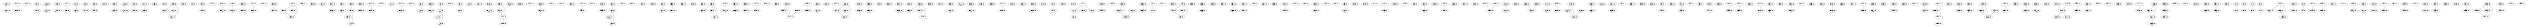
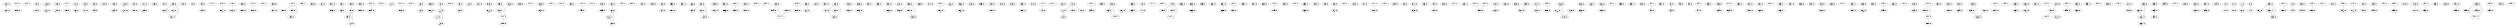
(683, 4) -> none
